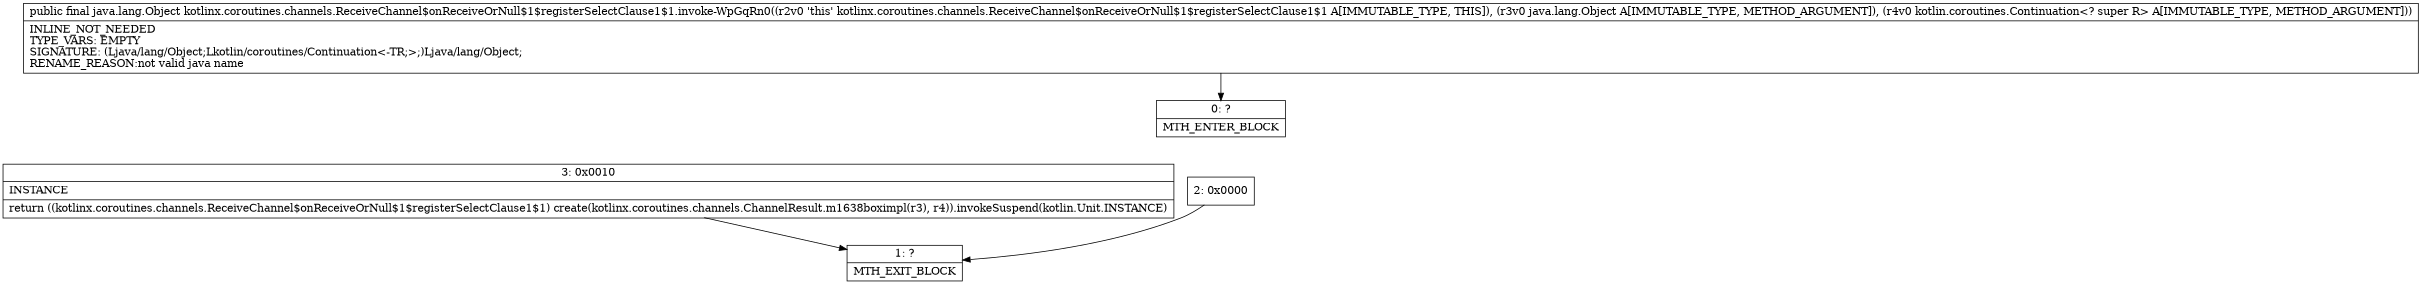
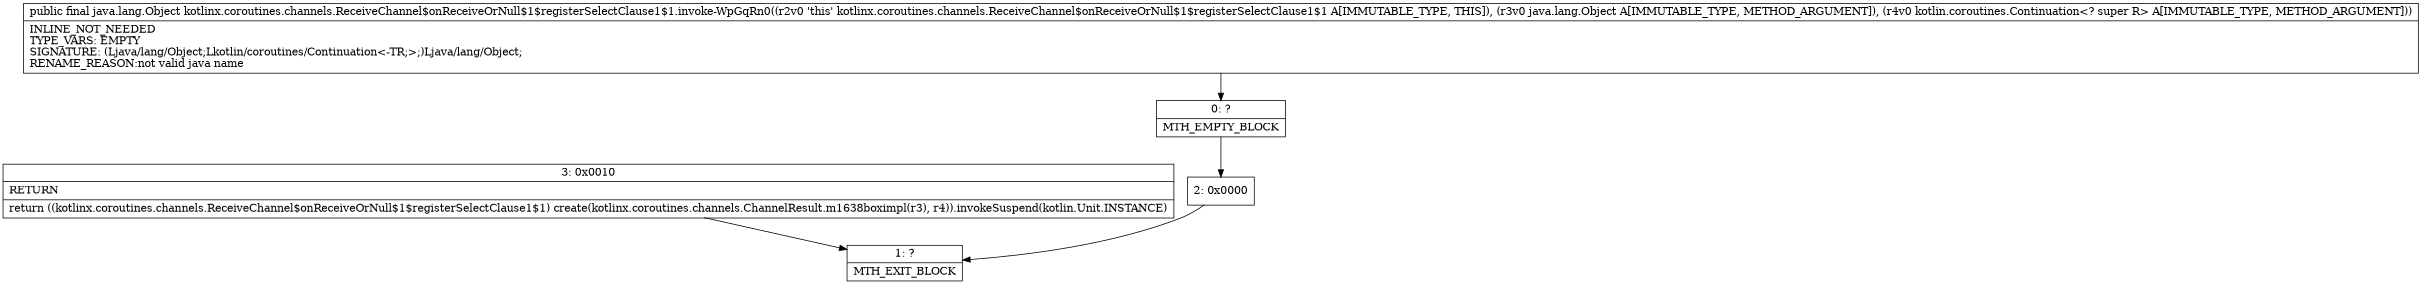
(1221, 127) -> (1221, 127)
none -> (1221, 153)
(39, 190) -> (34, 190)
